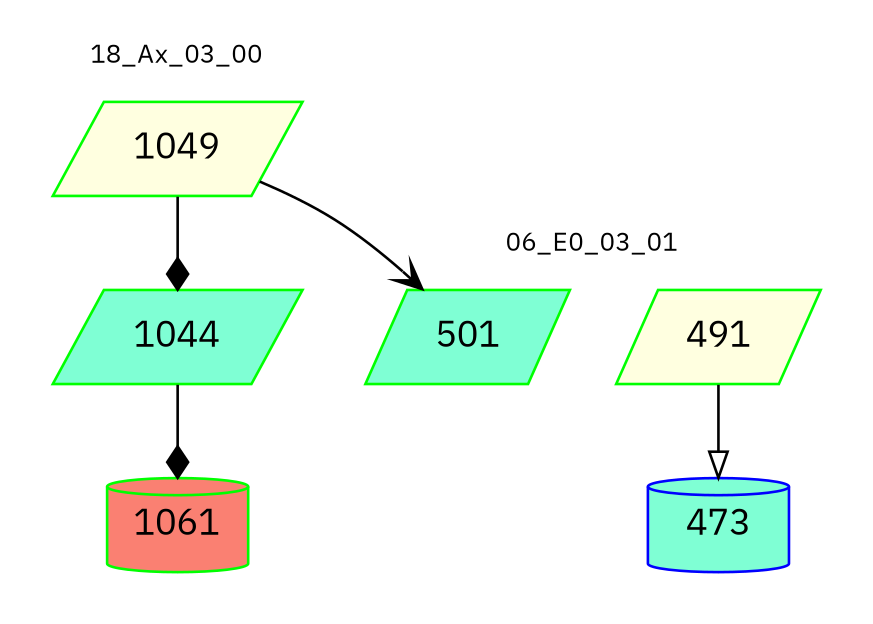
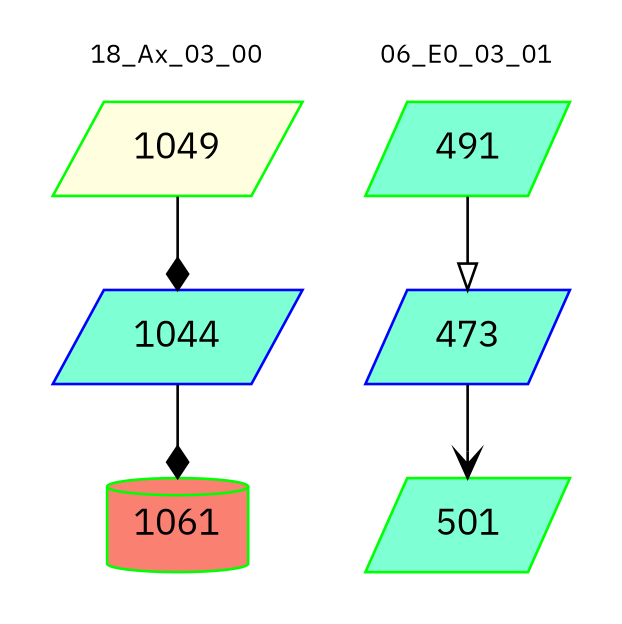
(306, 203) -> (468, 418)
(178, 337) -> (178, 337)
(718, 337) -> (468, 149)
(718, 525) -> (468, 337)
